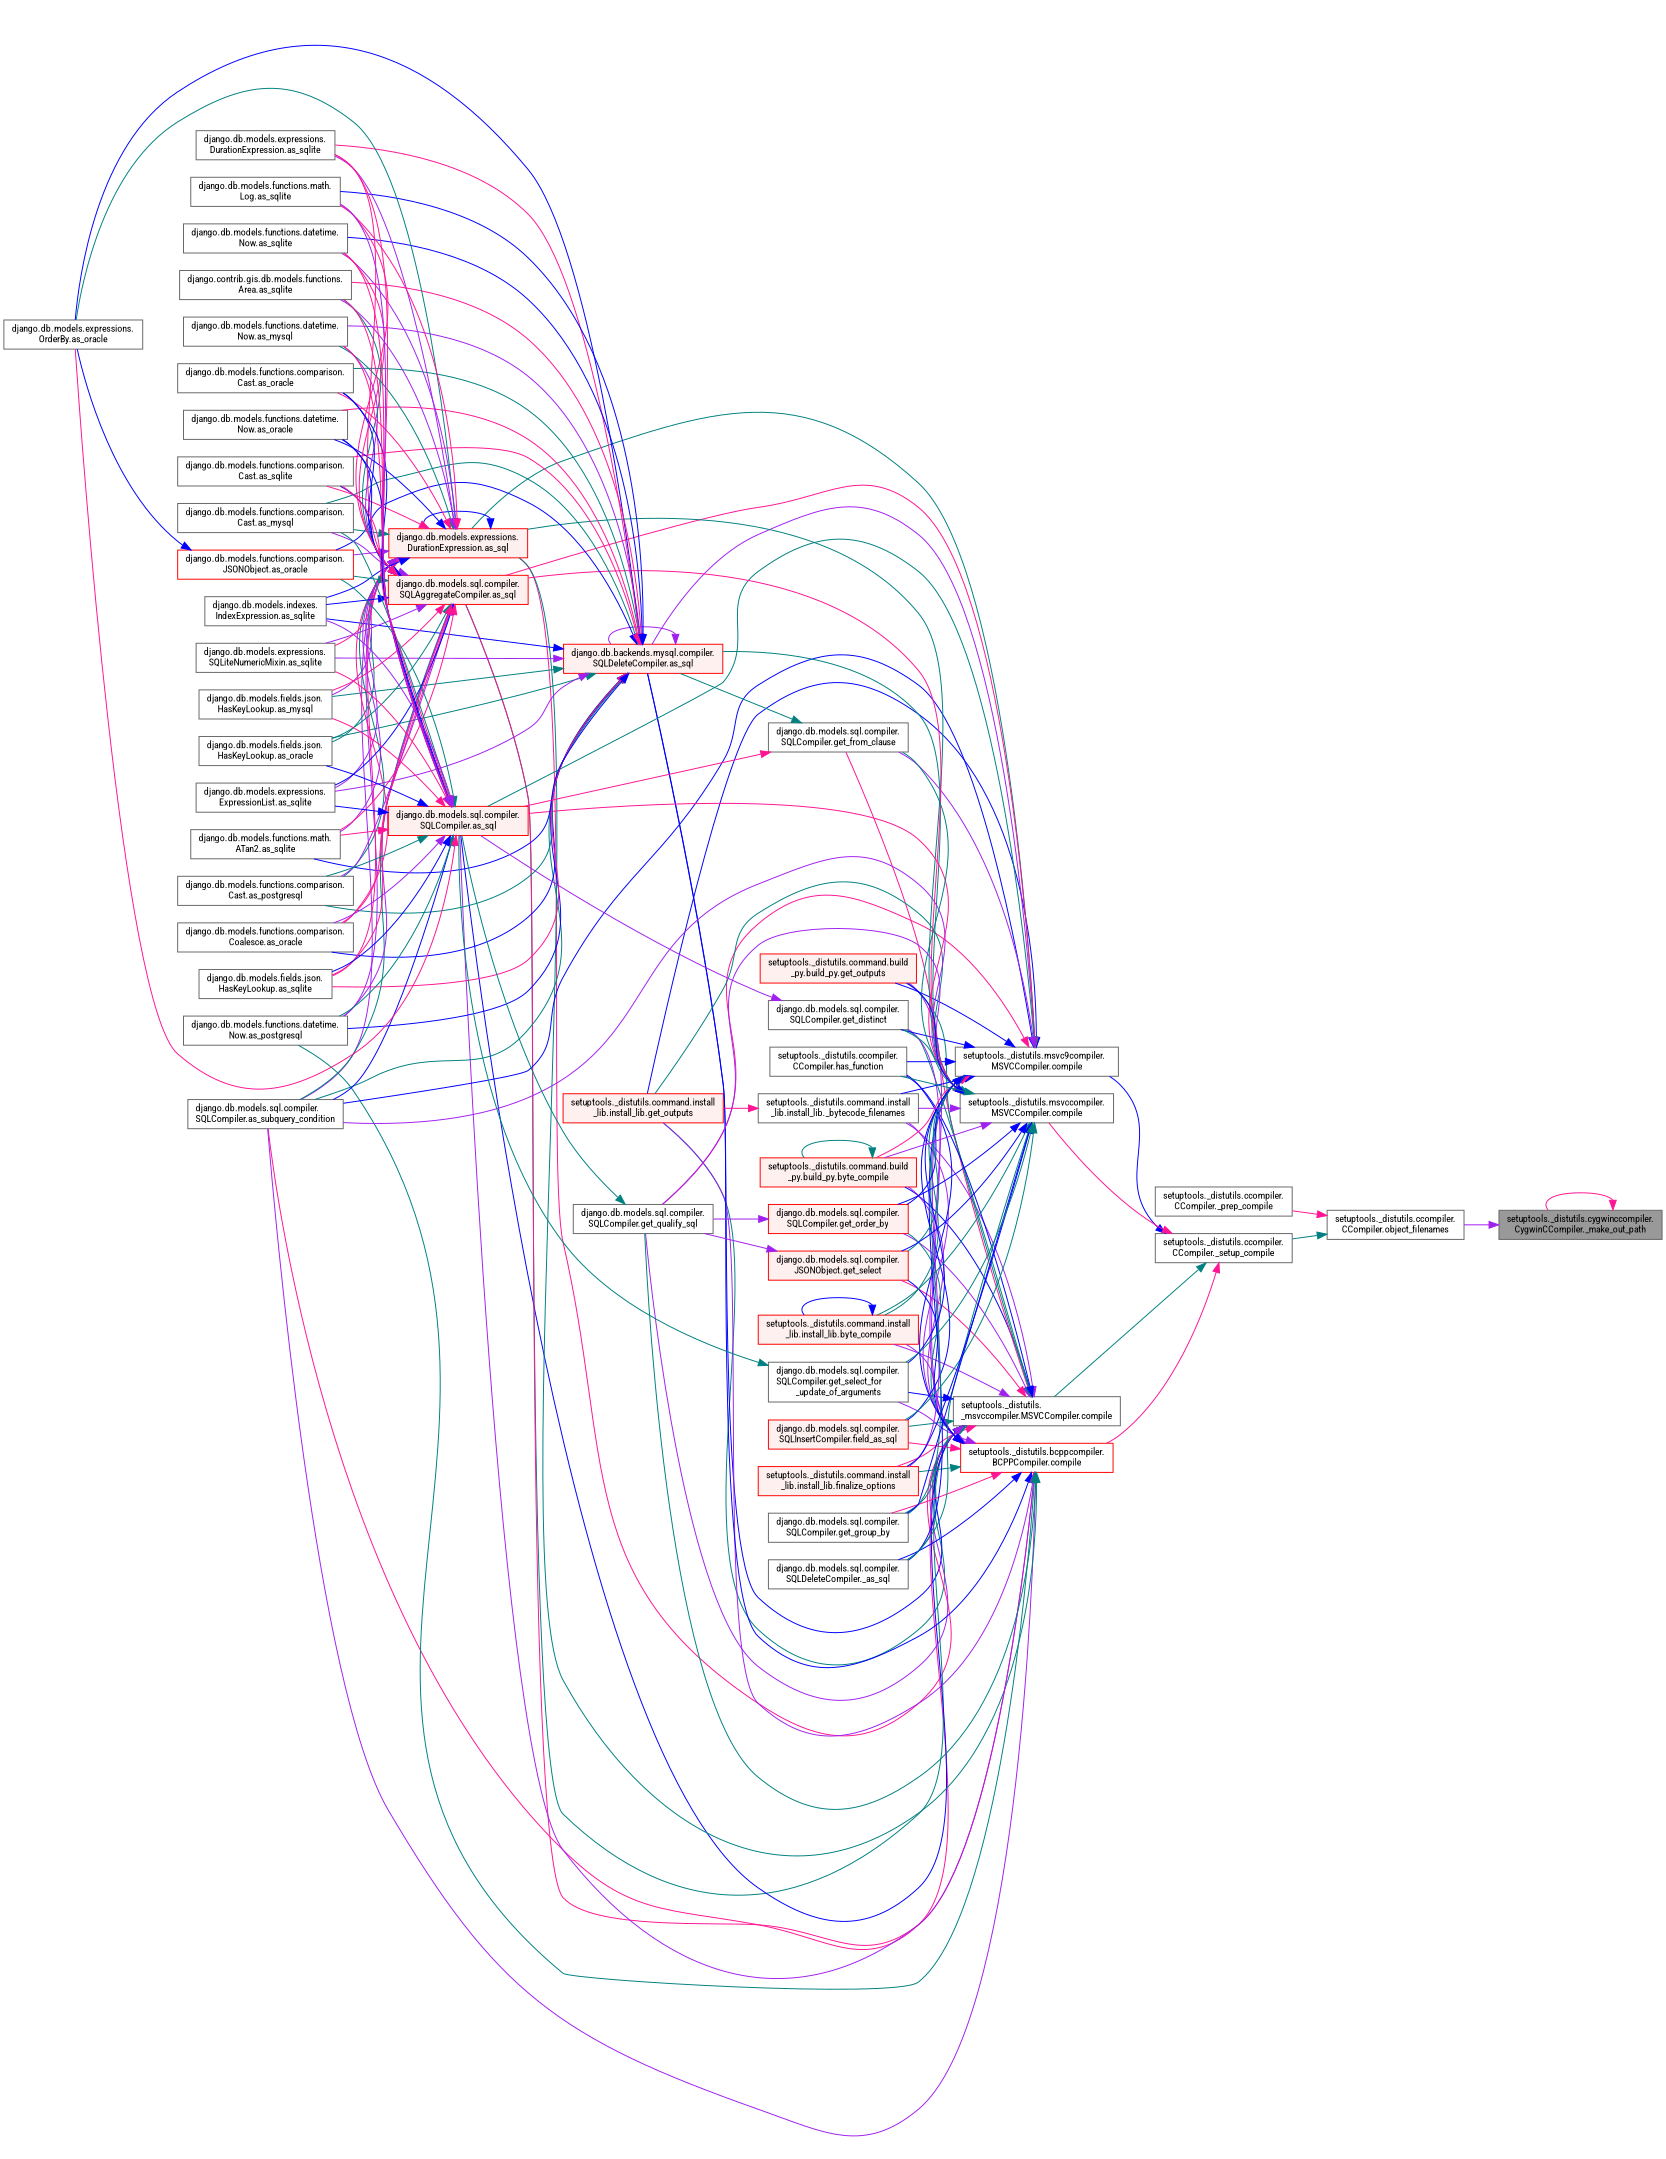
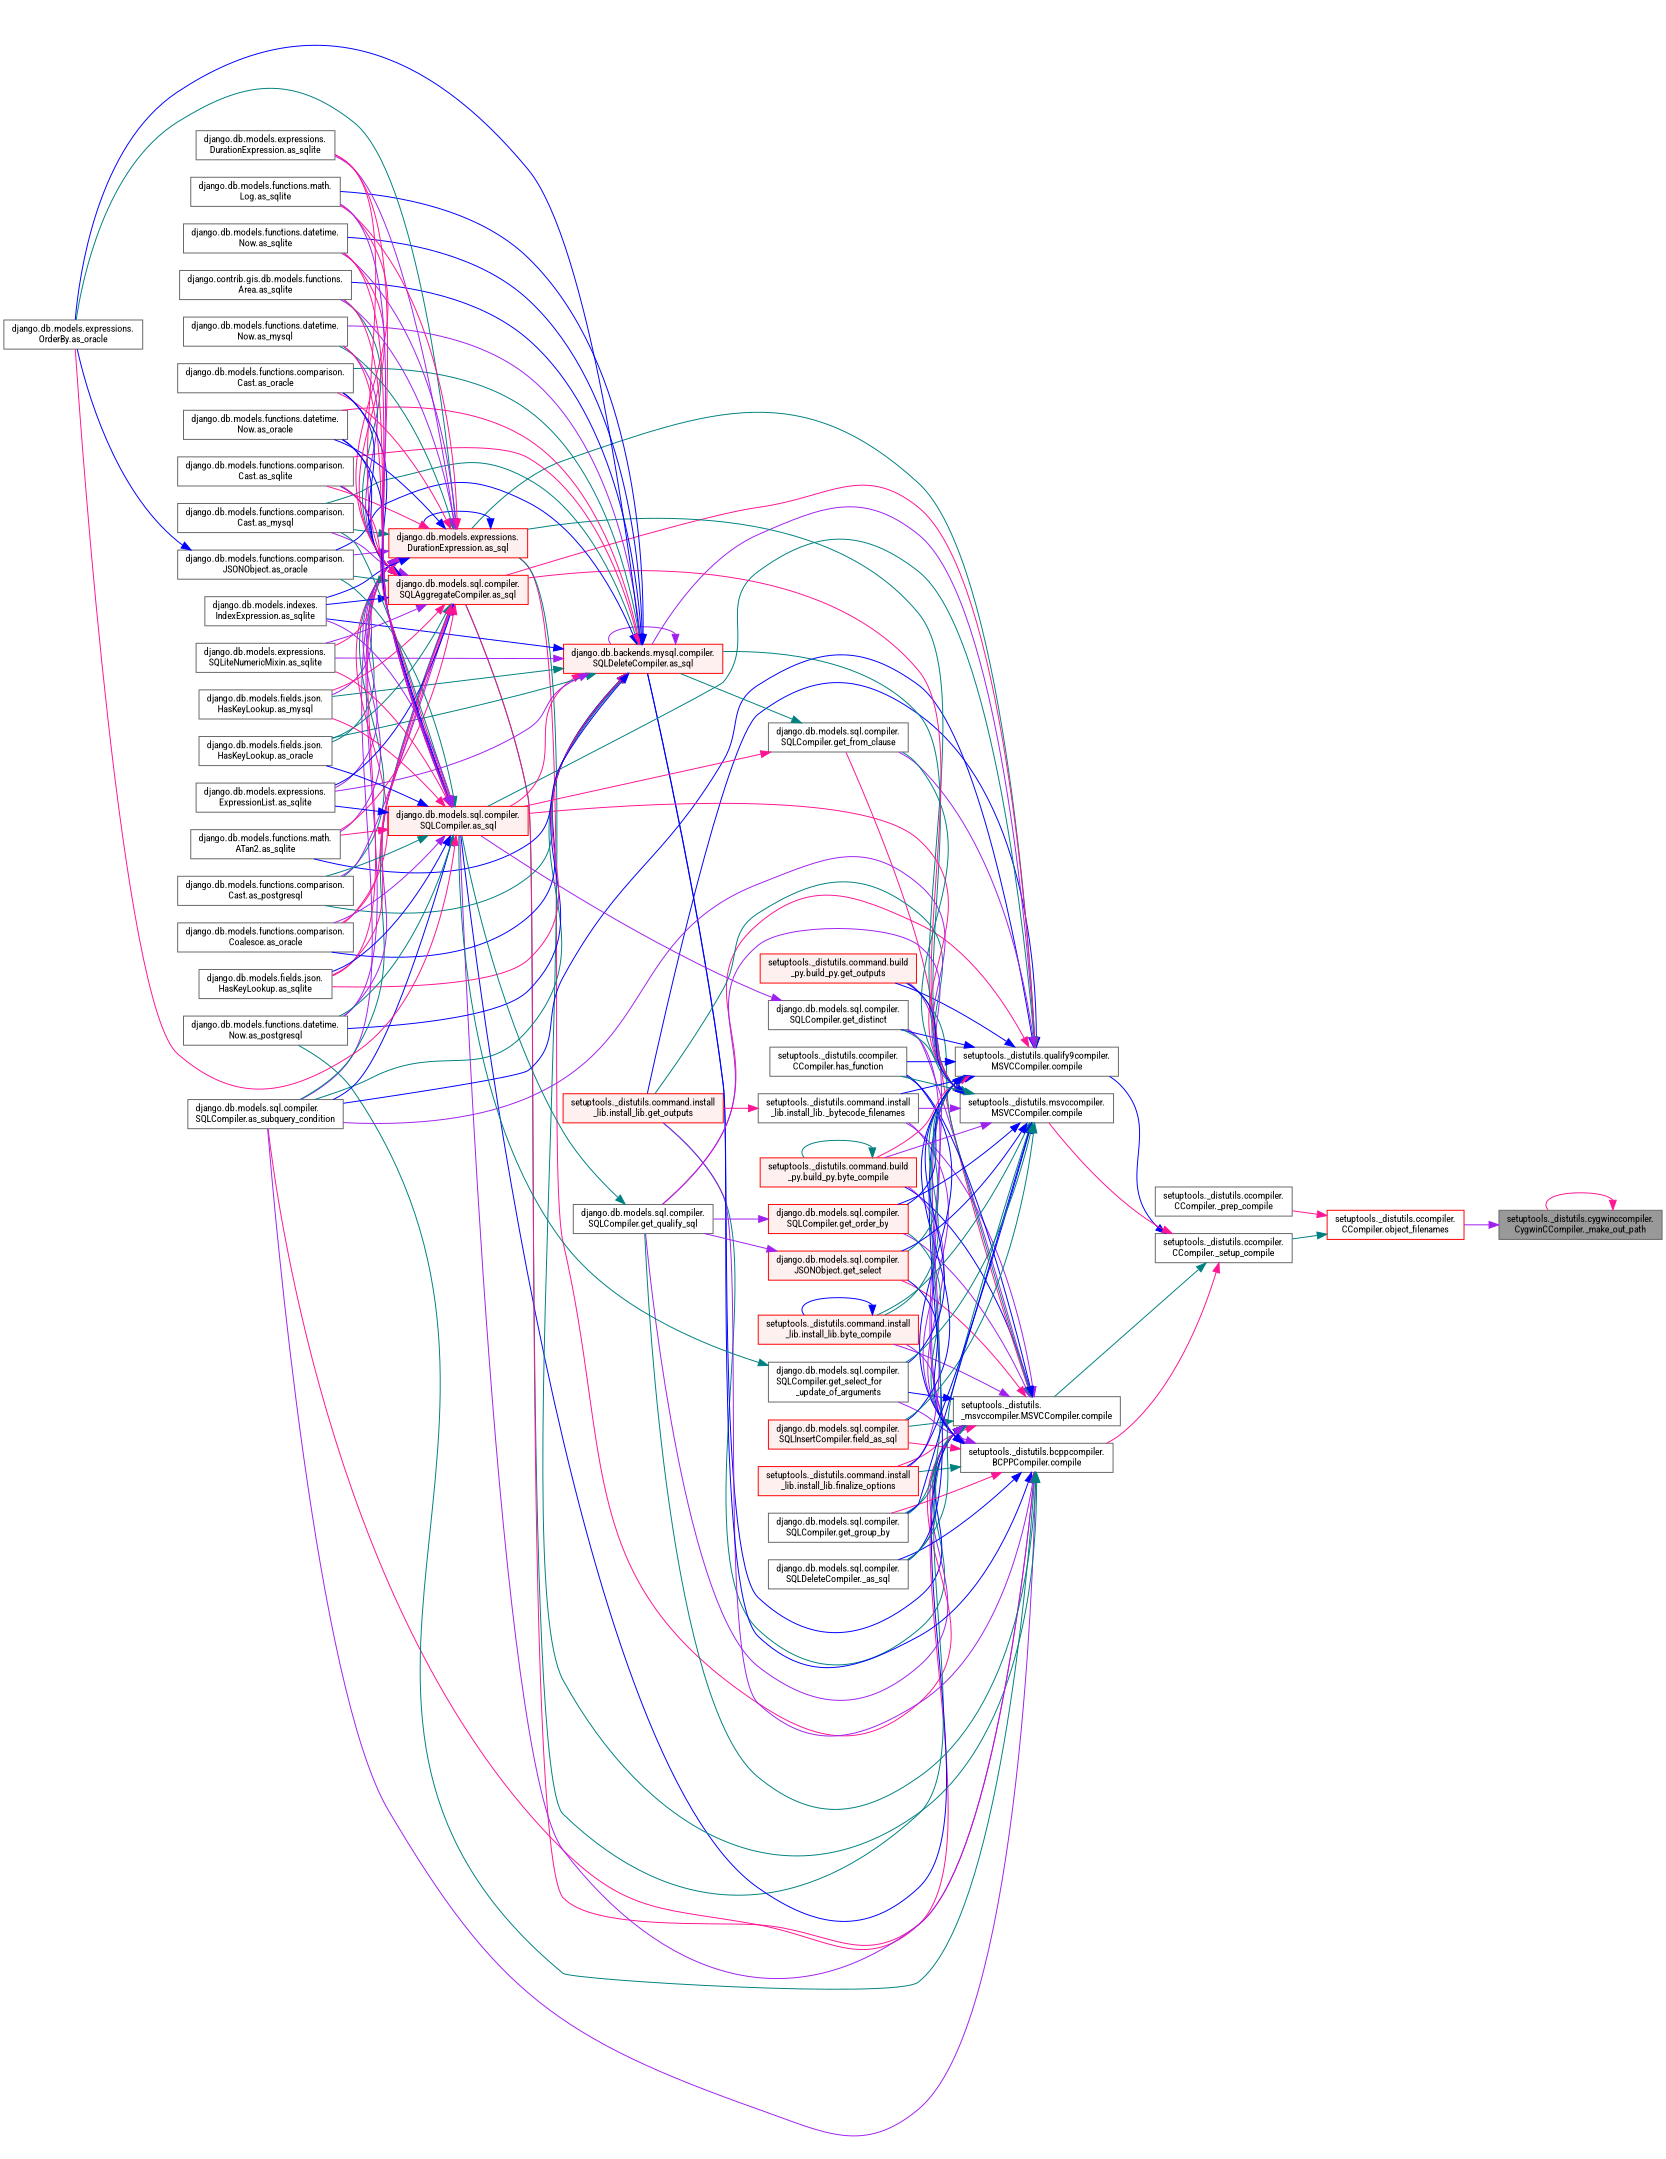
(572, 302) -> (545, 744)
(571, 391) -> (571, 391)
(266, 565) -> (266, 565)
(1037, 1062) -> (1037, 1062)
(975, 1205) -> (975, 1205)
(1396, 1225) -> (1396, 1225)
(1037, 1458) -> (1037, 1458)
